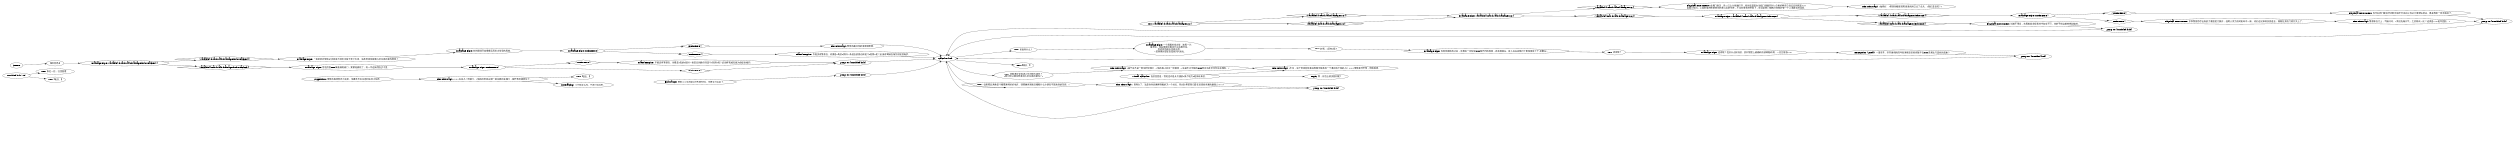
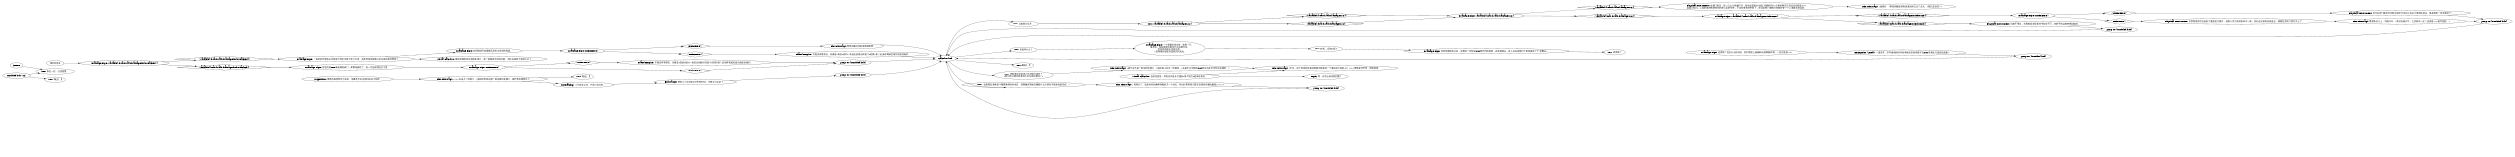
none -> (1024, 24)
(1655, 52) -> none
none -> (484, 59)
(34, 64) -> (32, 68)
(16, 76) -> (16, 76)
none -> (634, 84)
